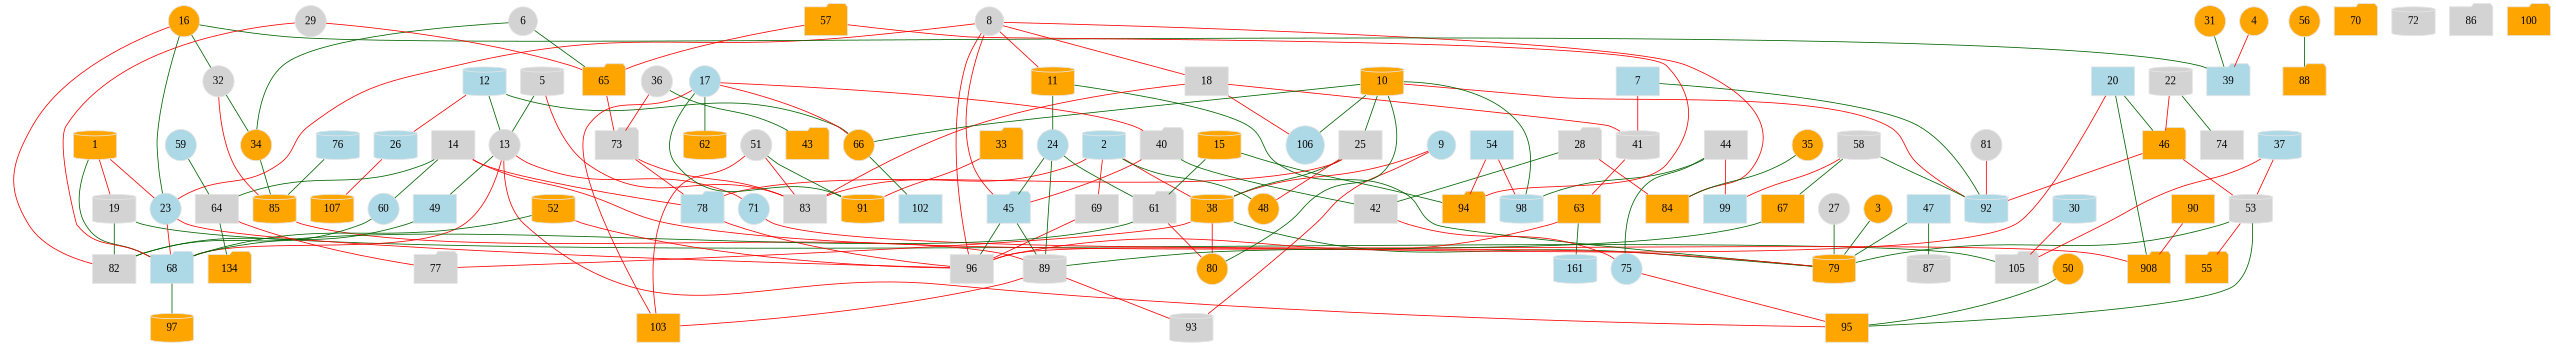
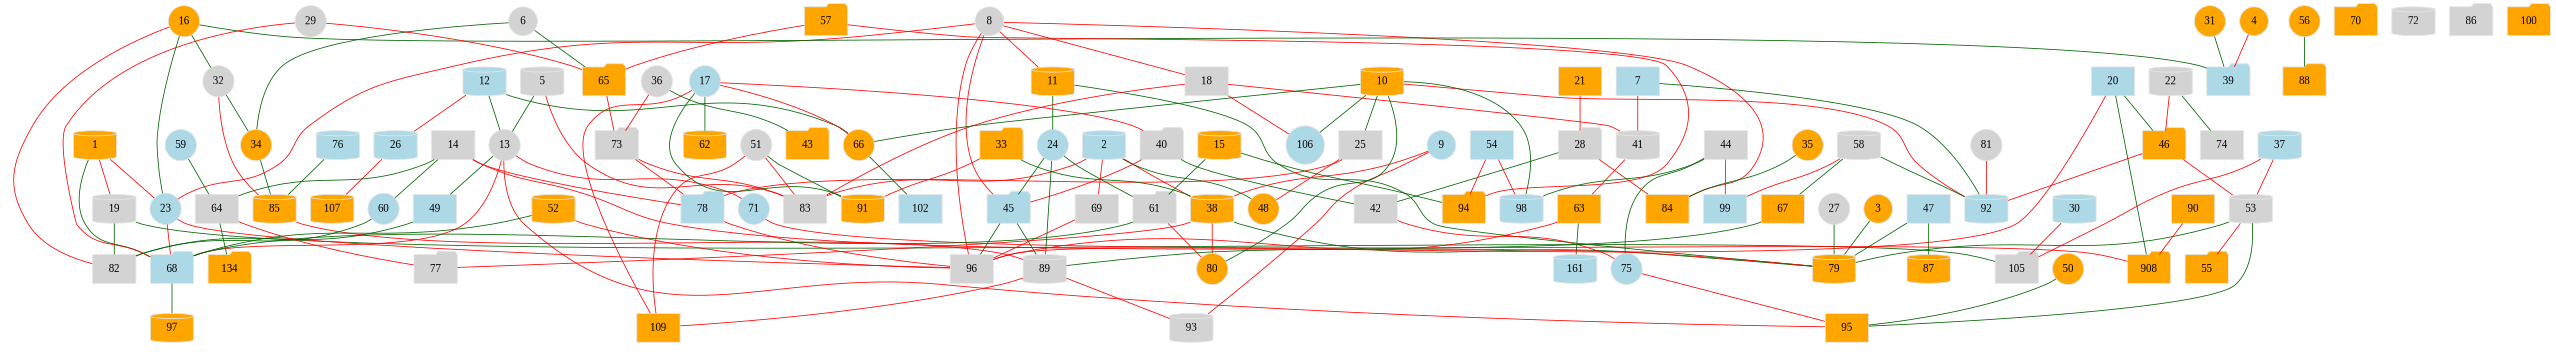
none -> (1580, 81)
(1288, 179) -> (1075, 177)
(1929, 269) -> (1929, 269)
(658, 328) -> (658, 328)
